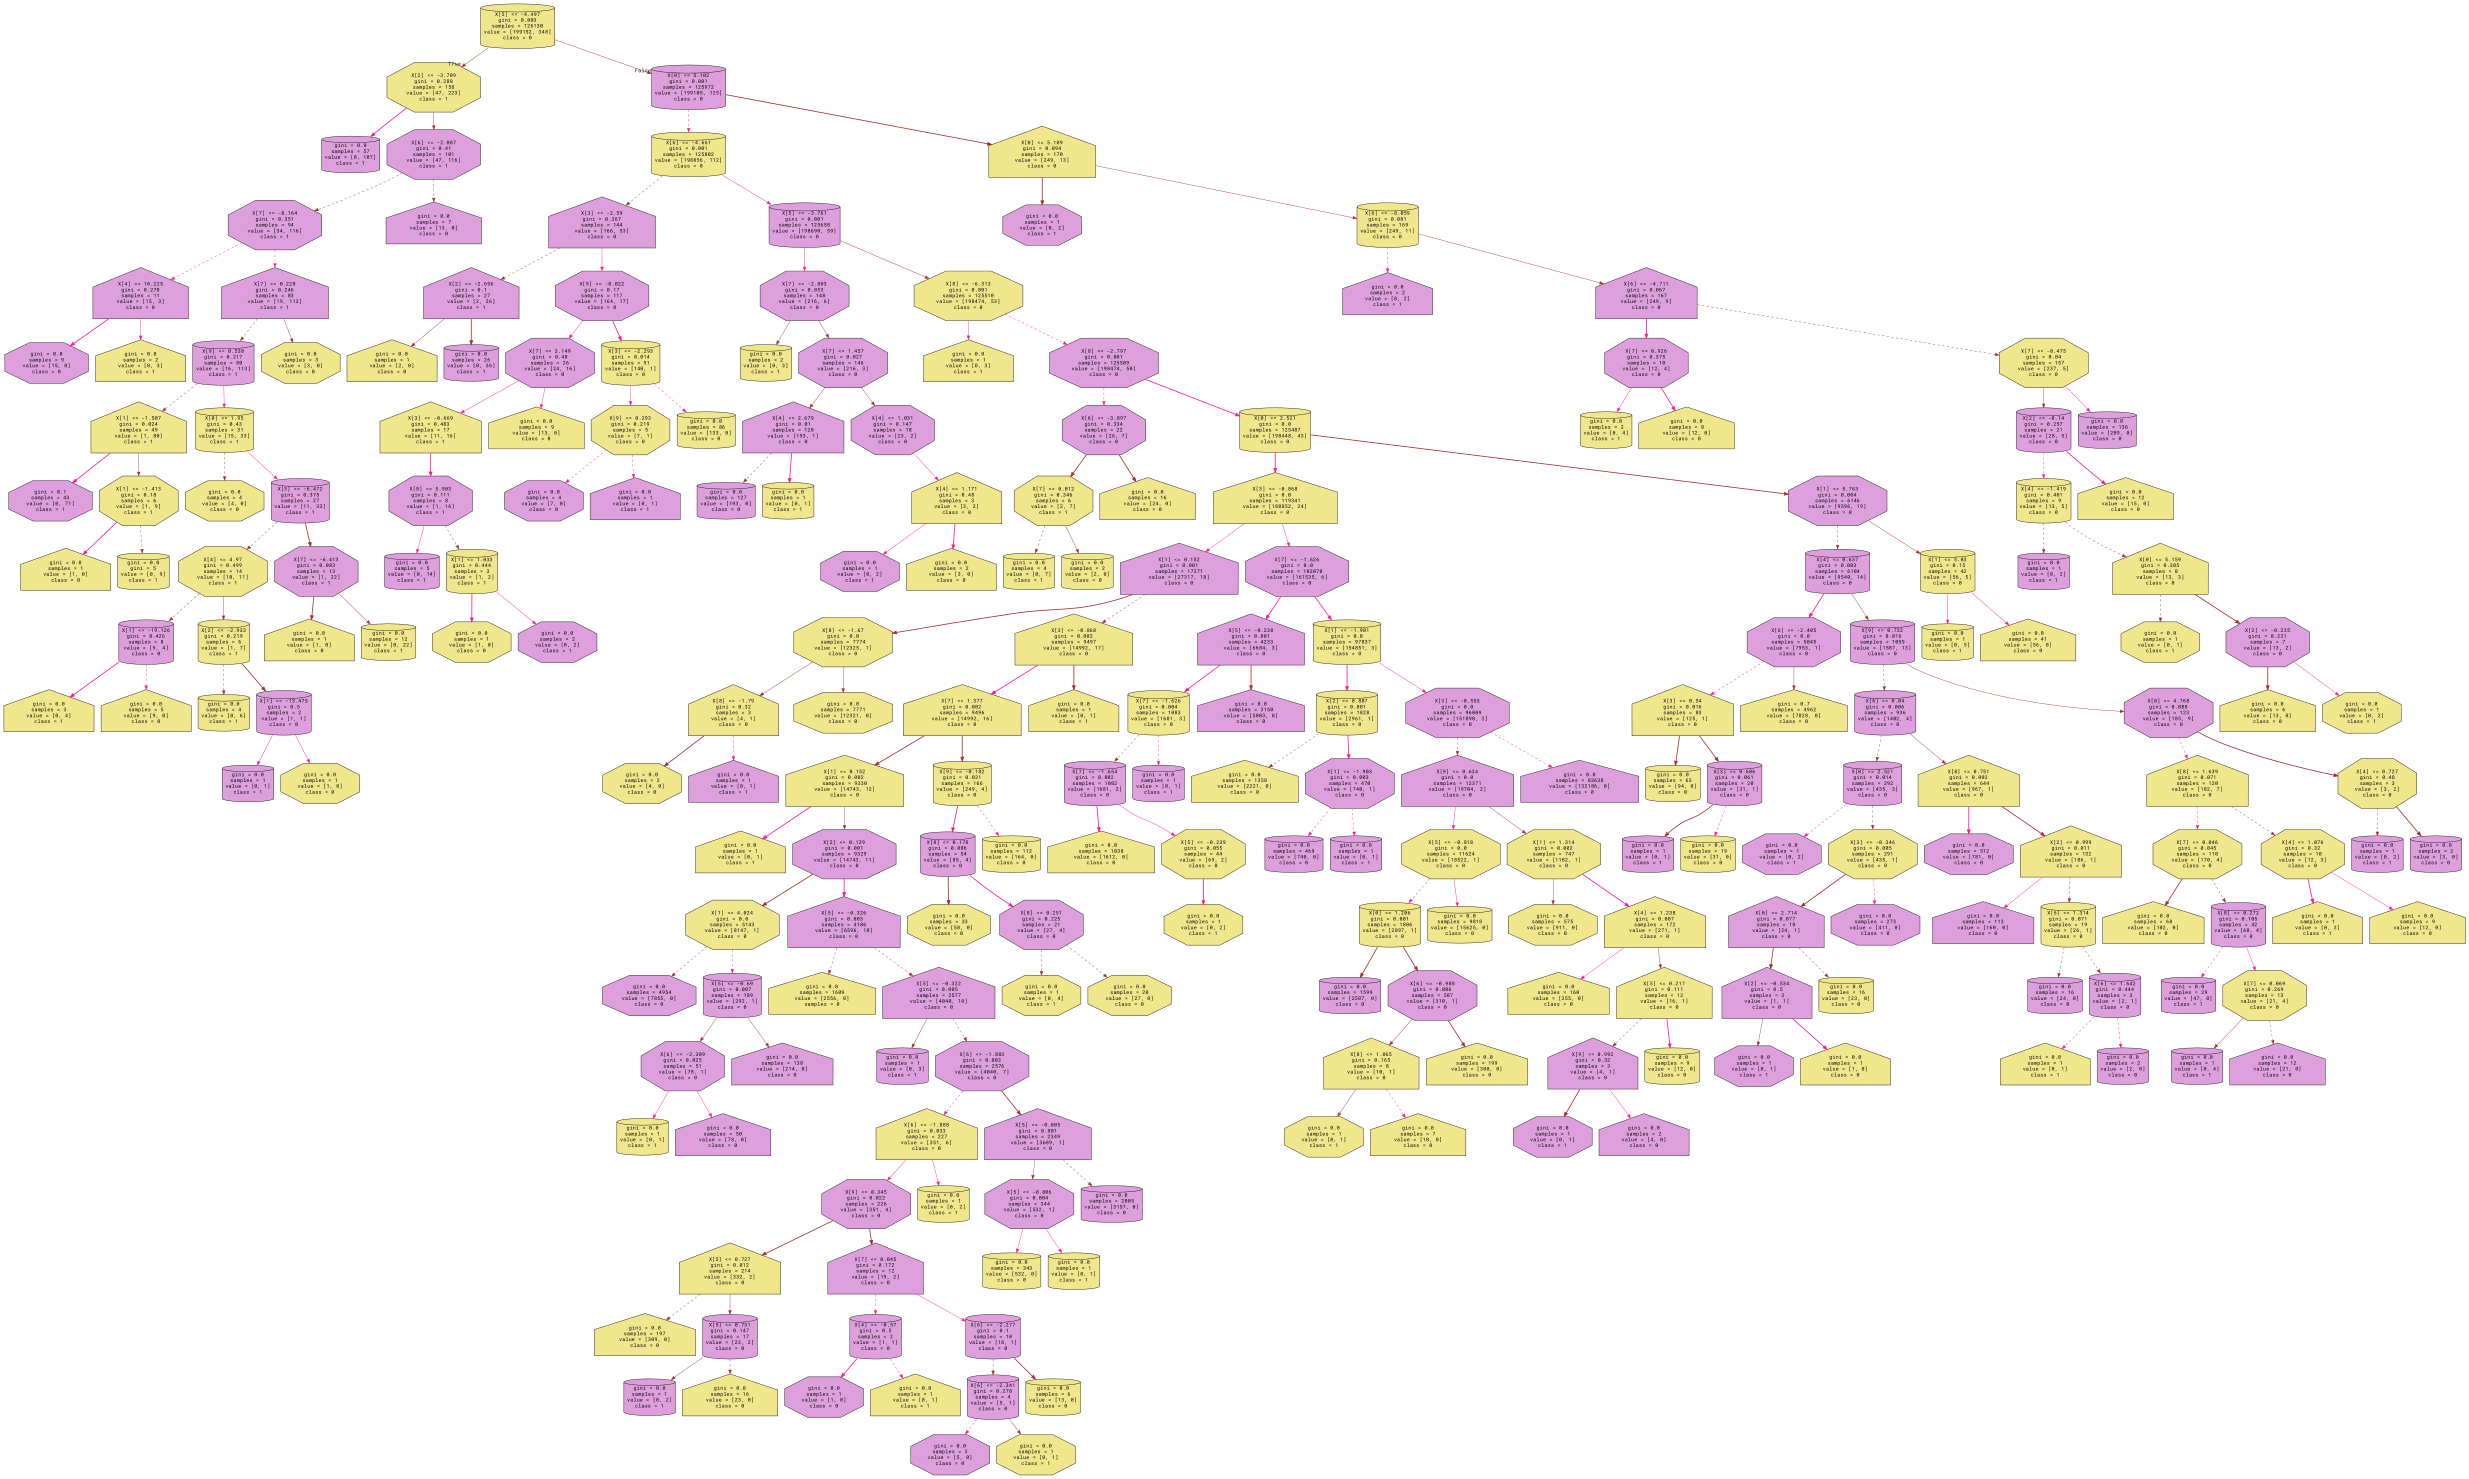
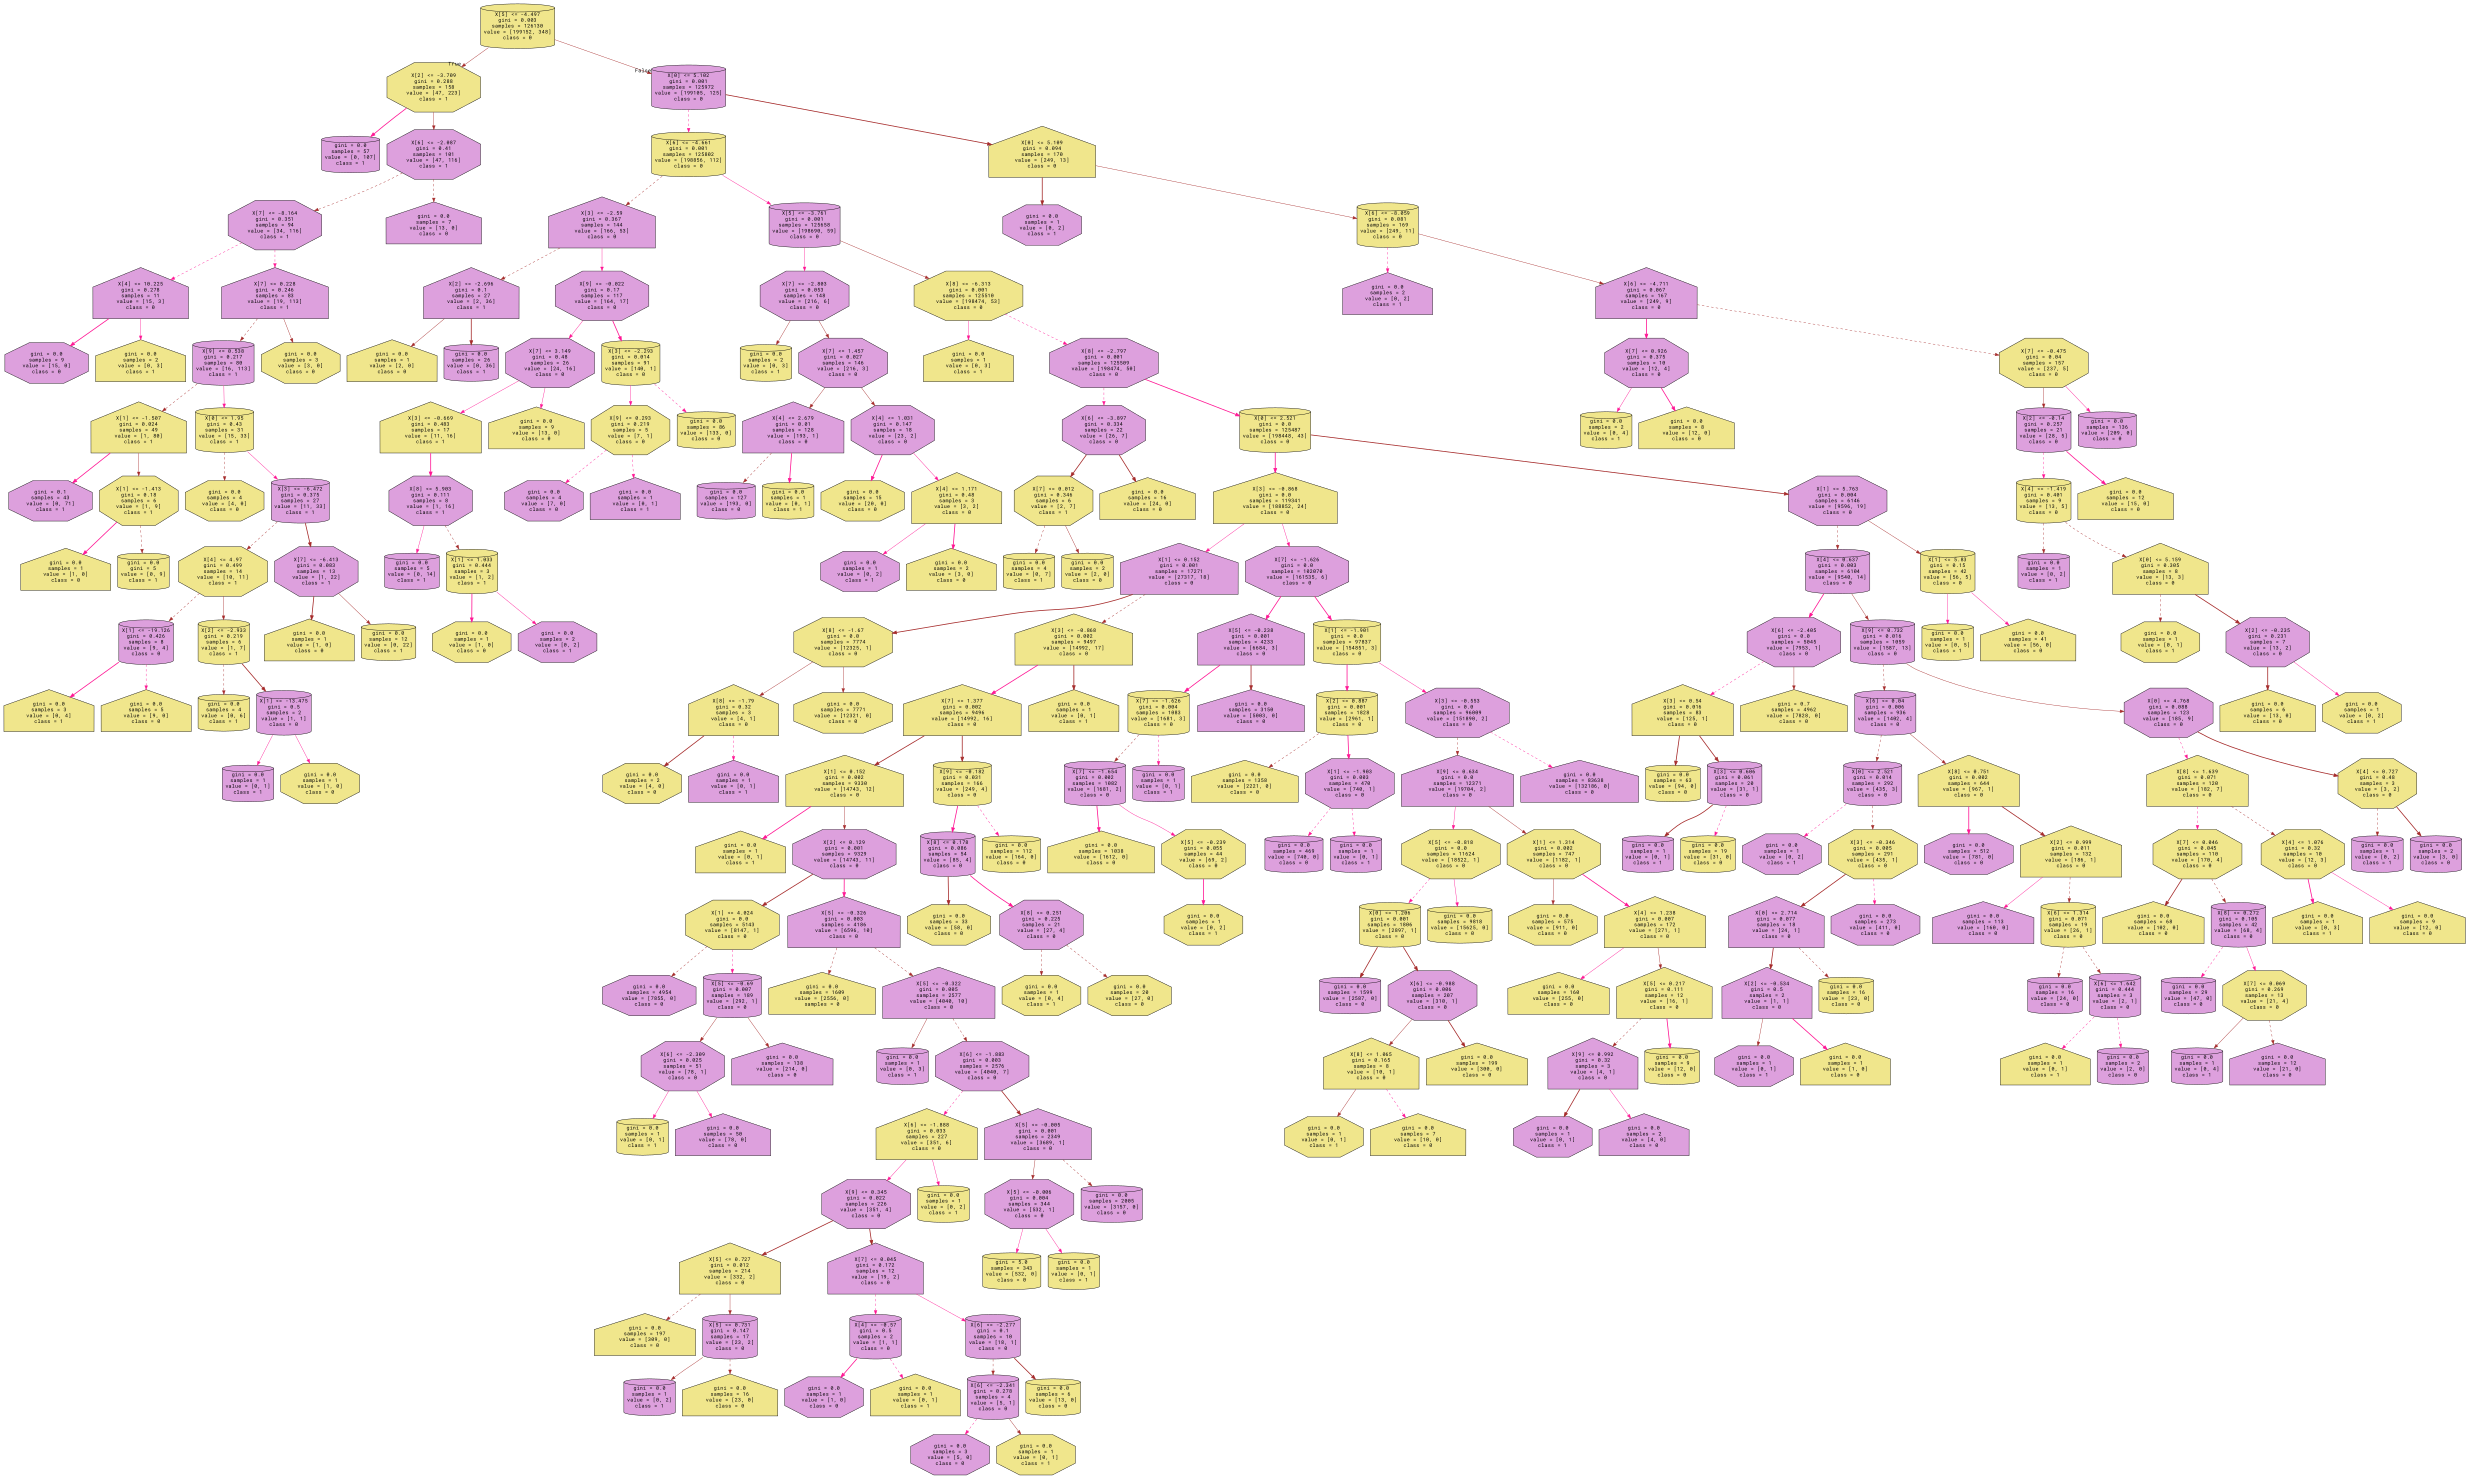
none -> (863, 501)
(2188, 996) -> (2188, 996)
(1012, 1271) -> (1012, 1271)
